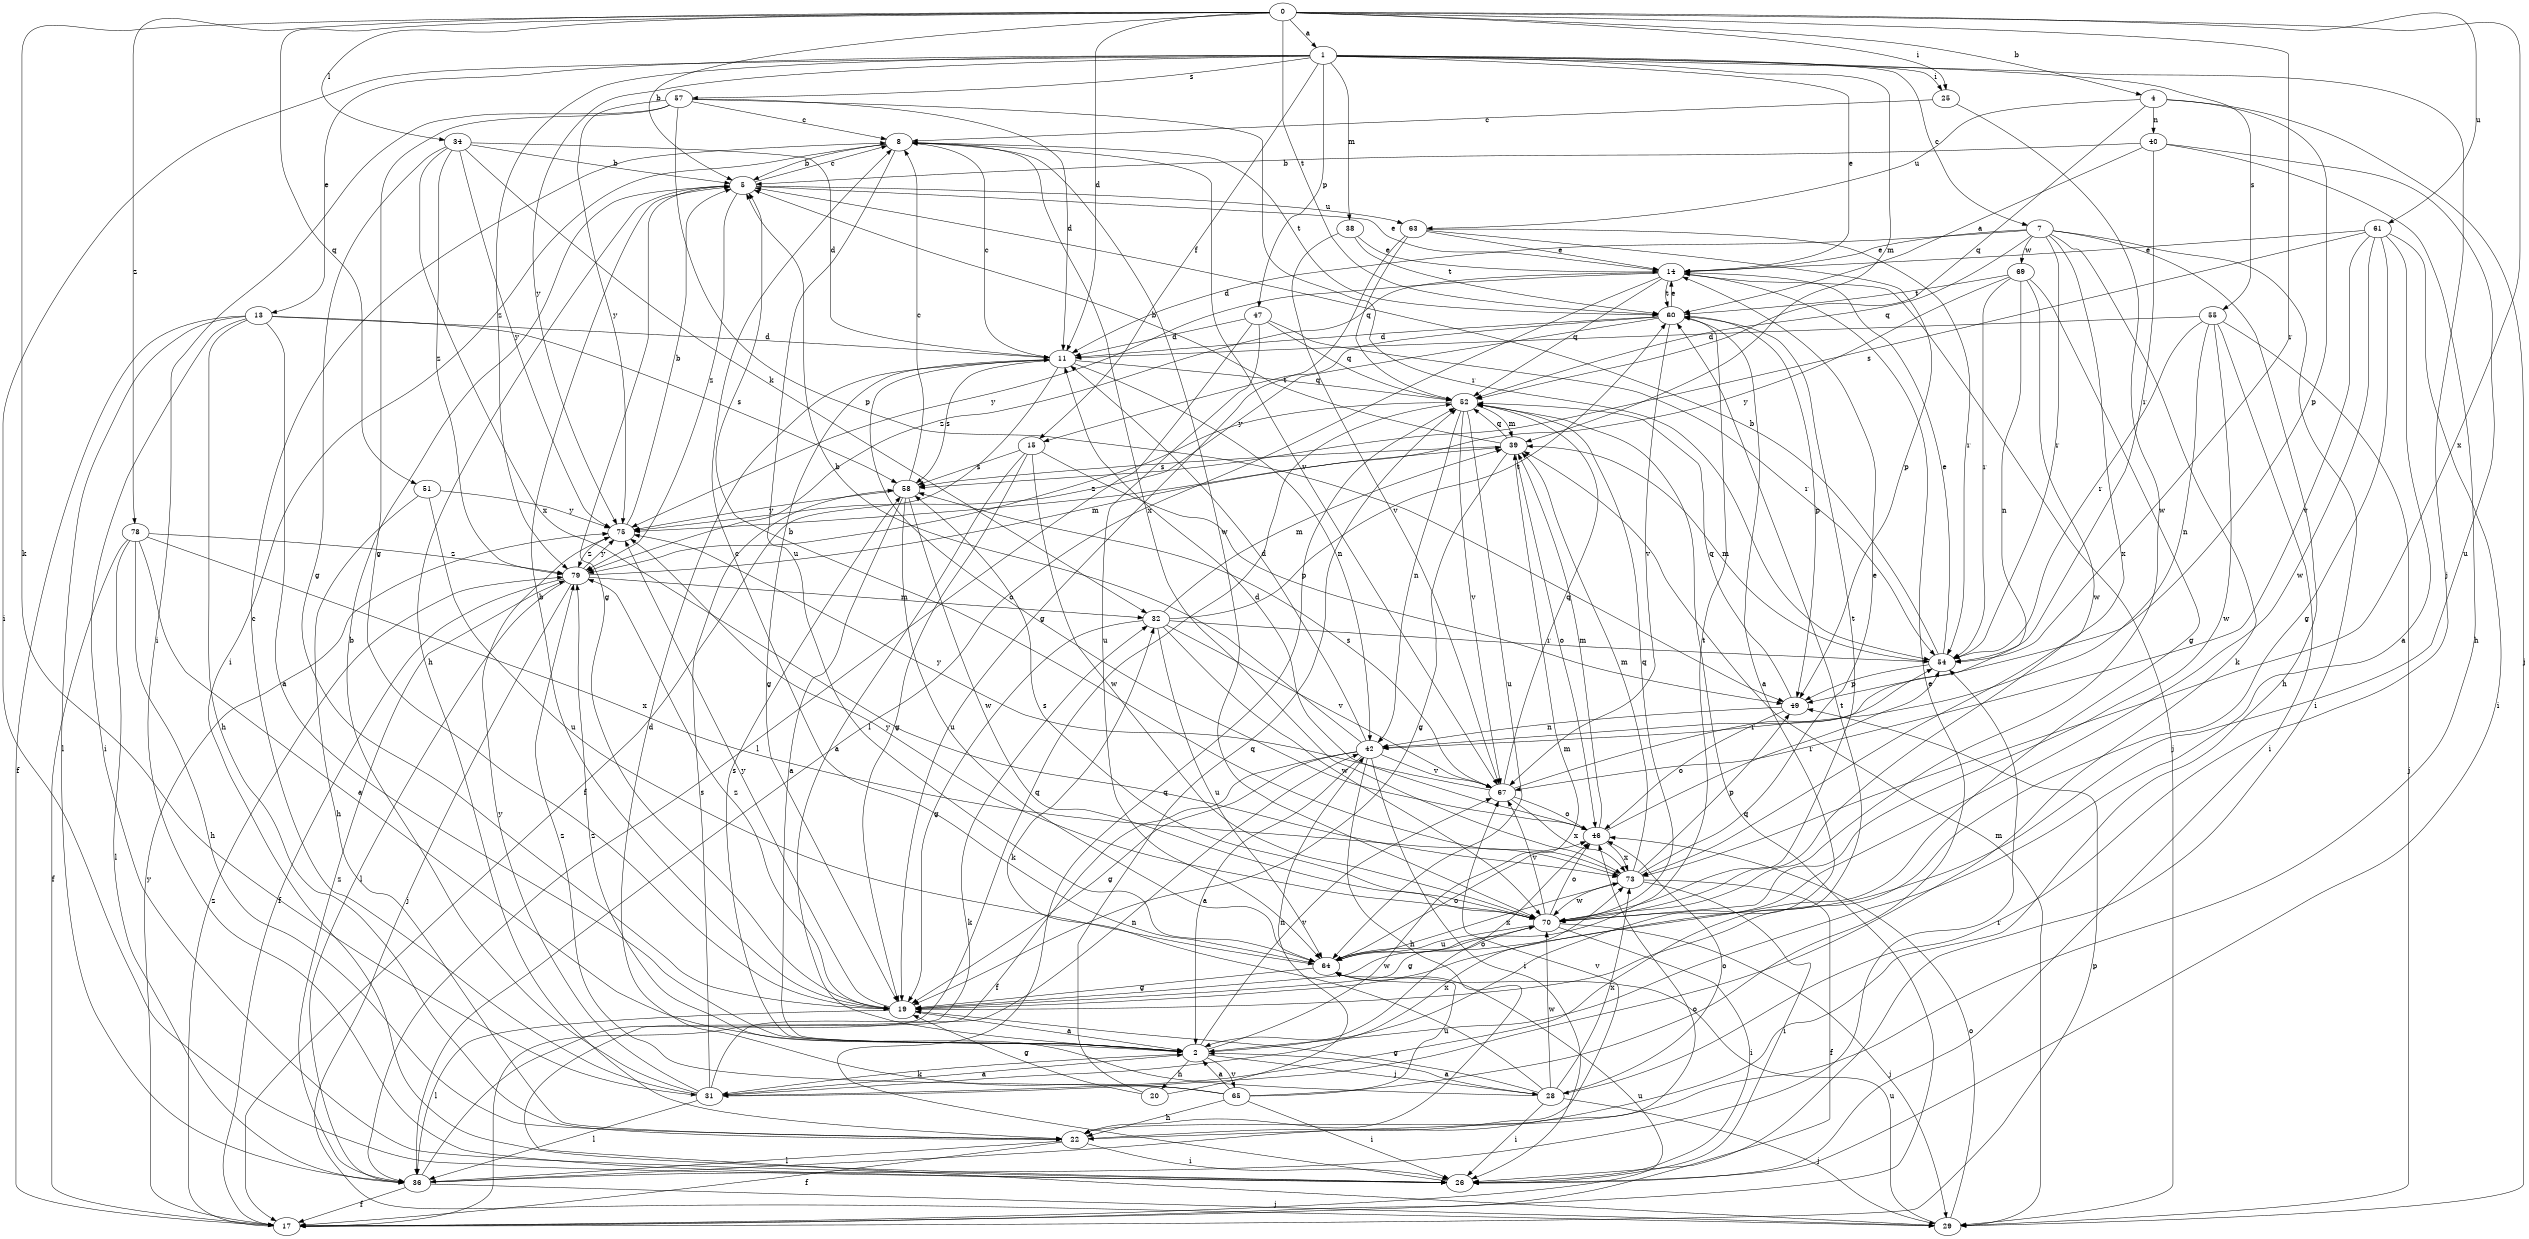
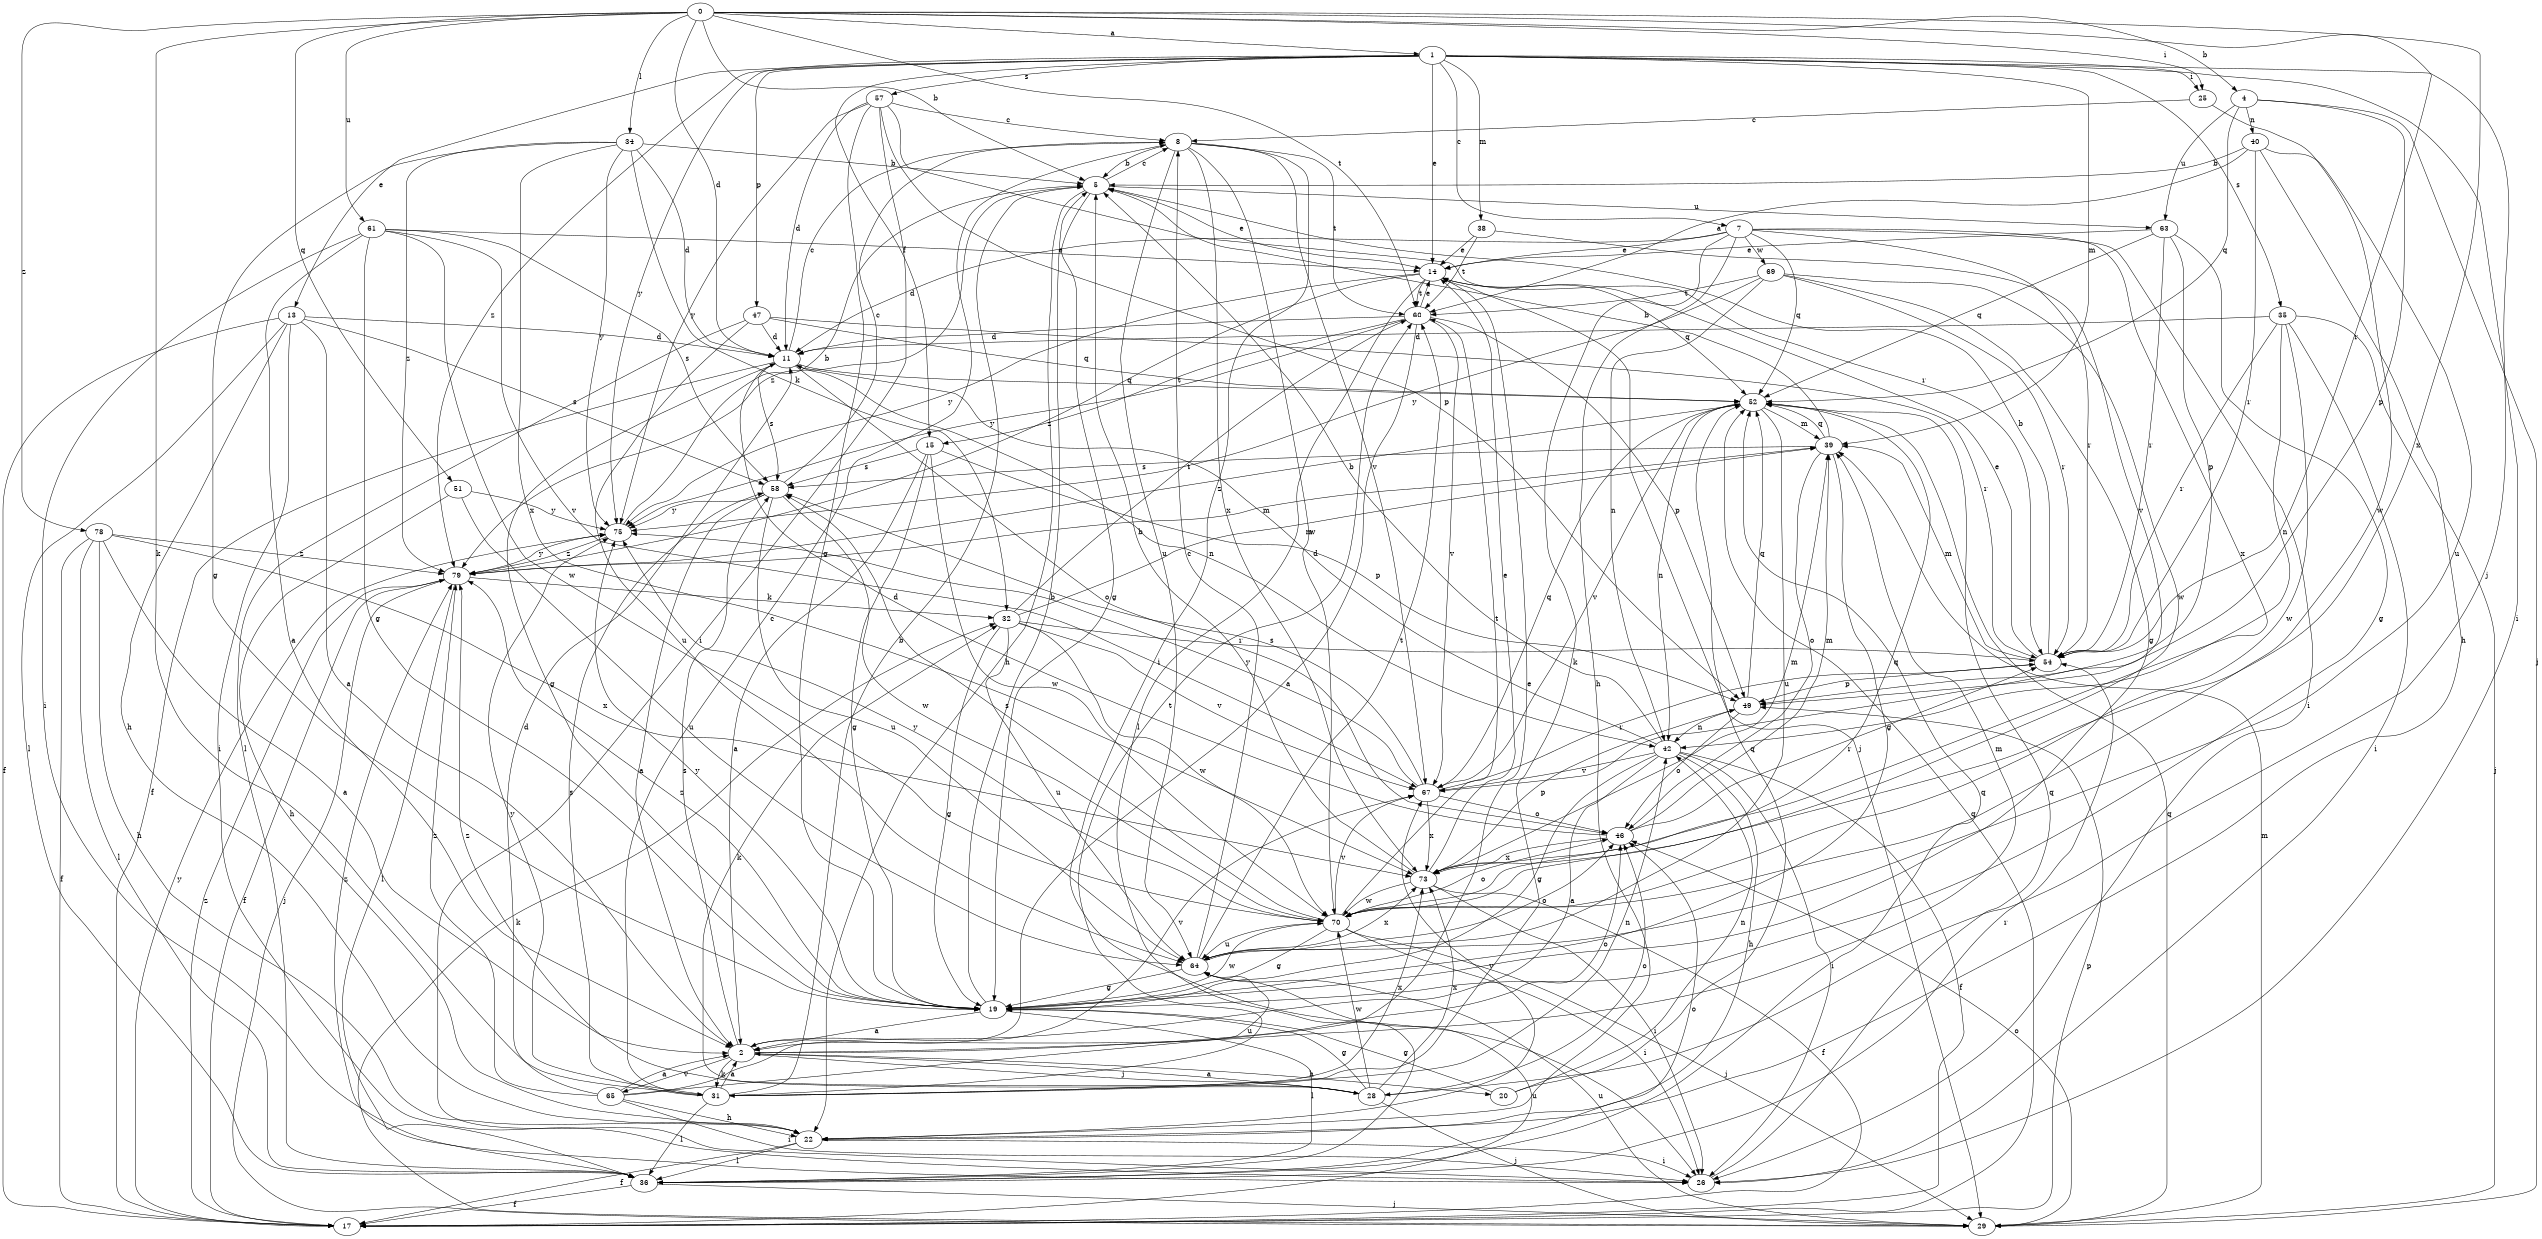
(2213, 316) -> (2283, 316)
(904, 598) -> (770, 598)
none -> (2163, 781)
(1507, 1138) -> none
